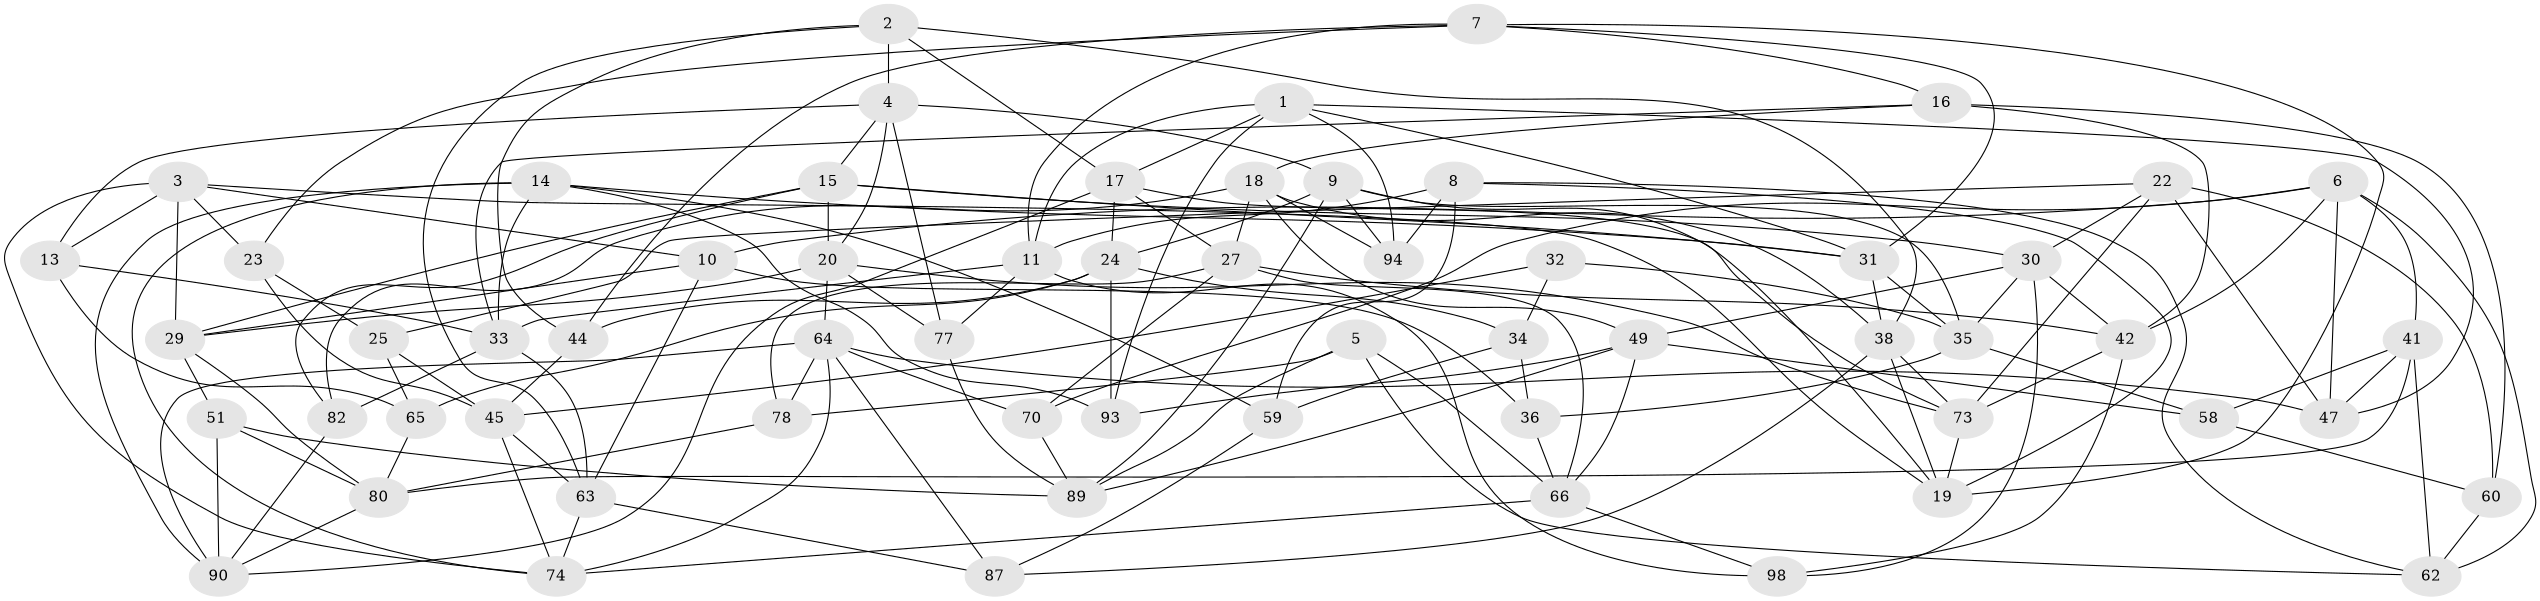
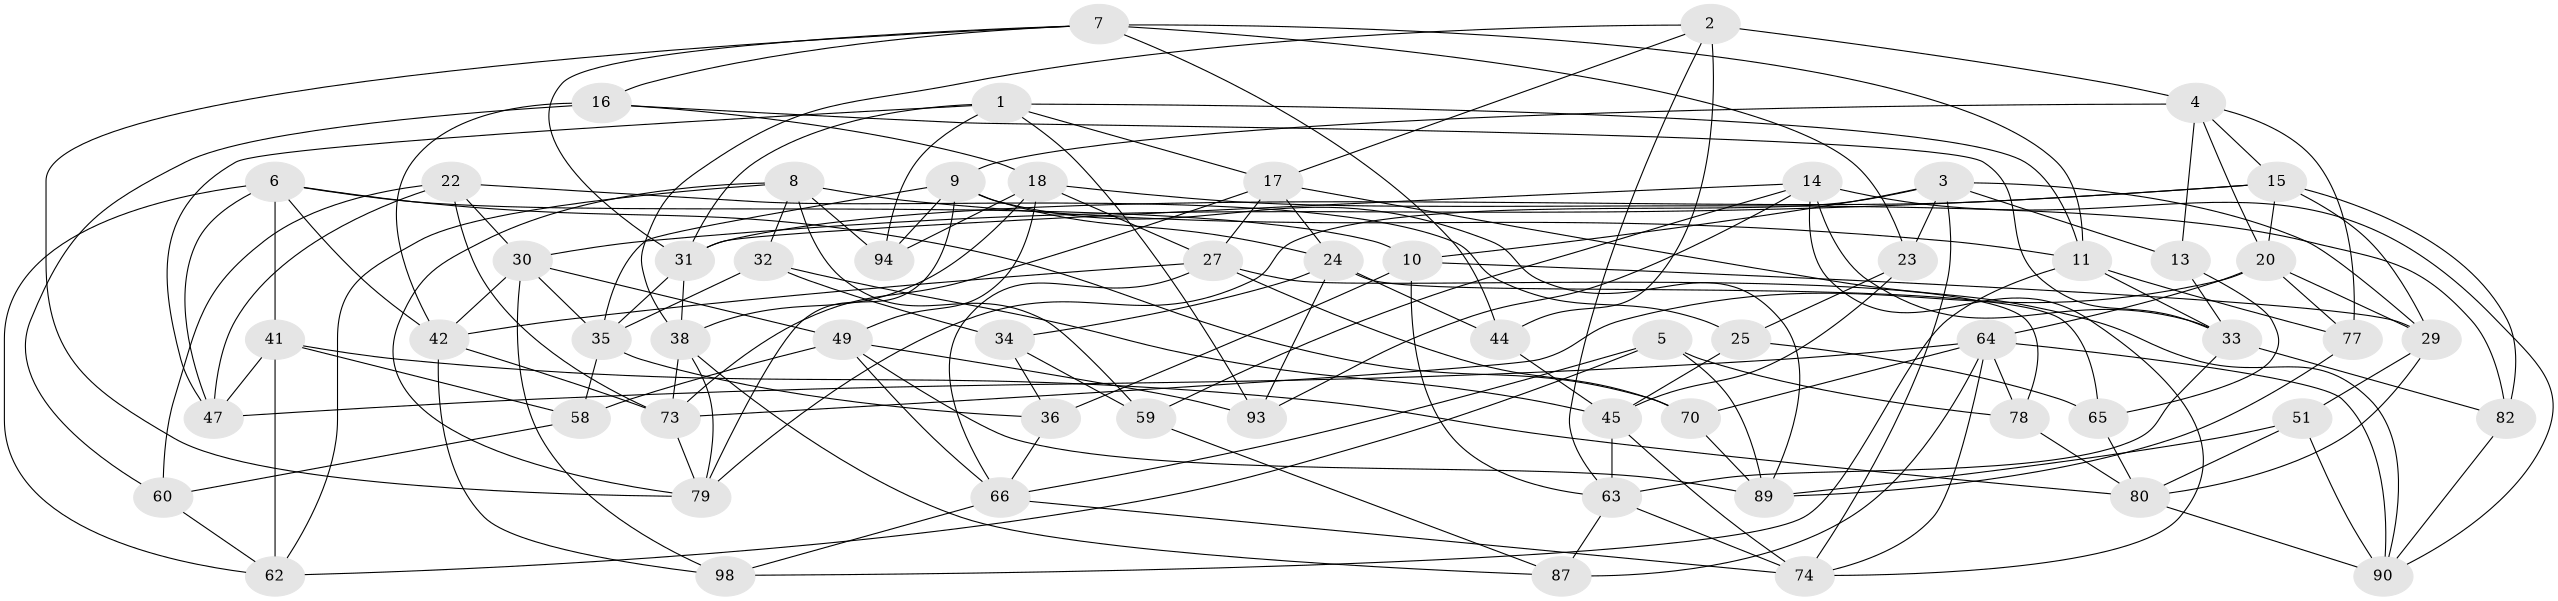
none -> (779, 221)
(1943, 498) -> (701, 498)
